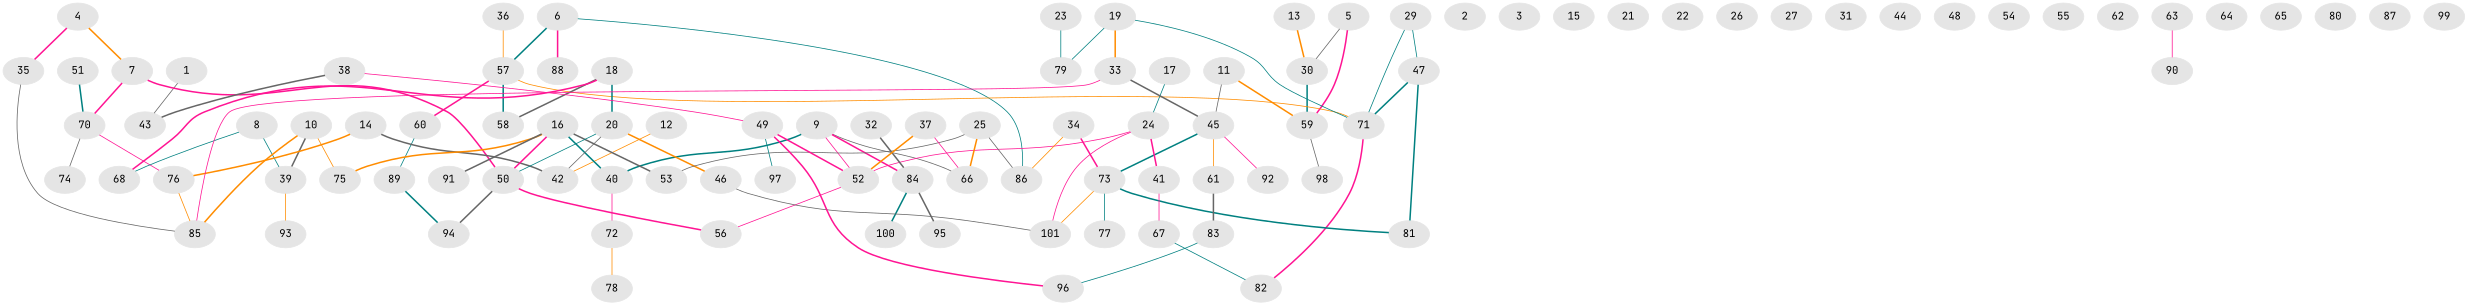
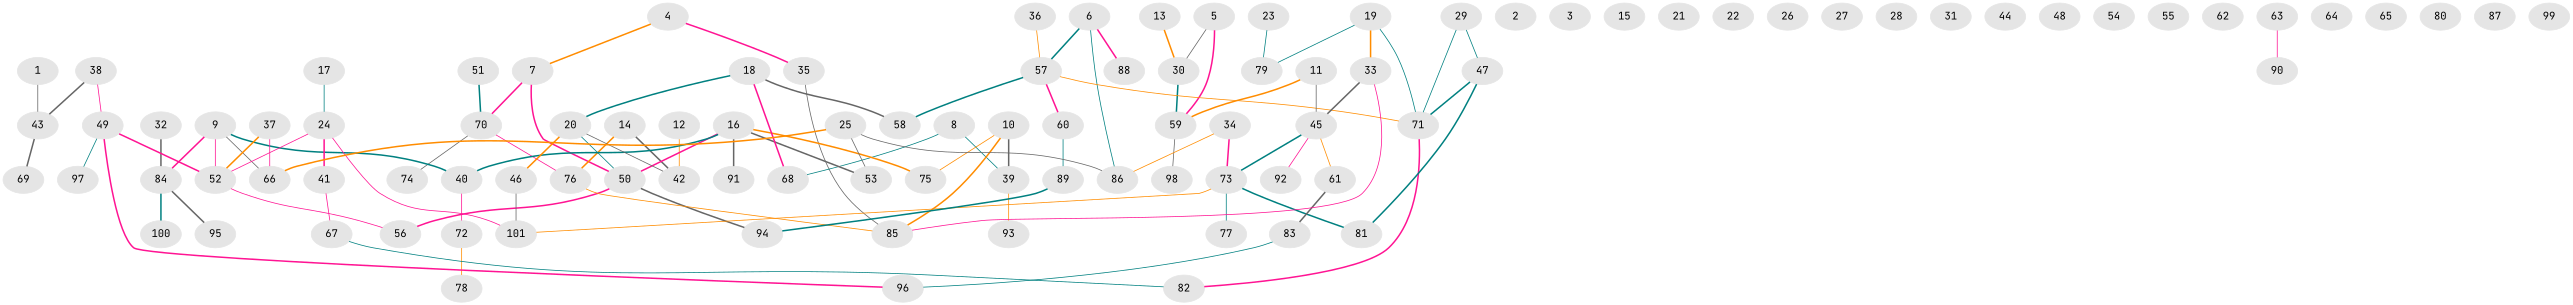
none -> (1896, 17)
none -> (23, 180)
